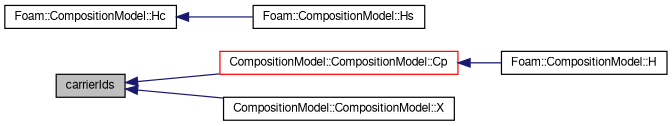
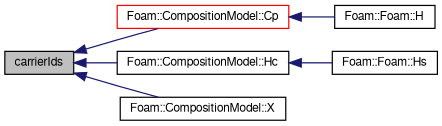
(339, 17) -> (385, 63)
none -> (102, 63)
(339, 63) -> (203, 17)
(584, 63) -> (385, 17)
(339, 109) -> (203, 109)
